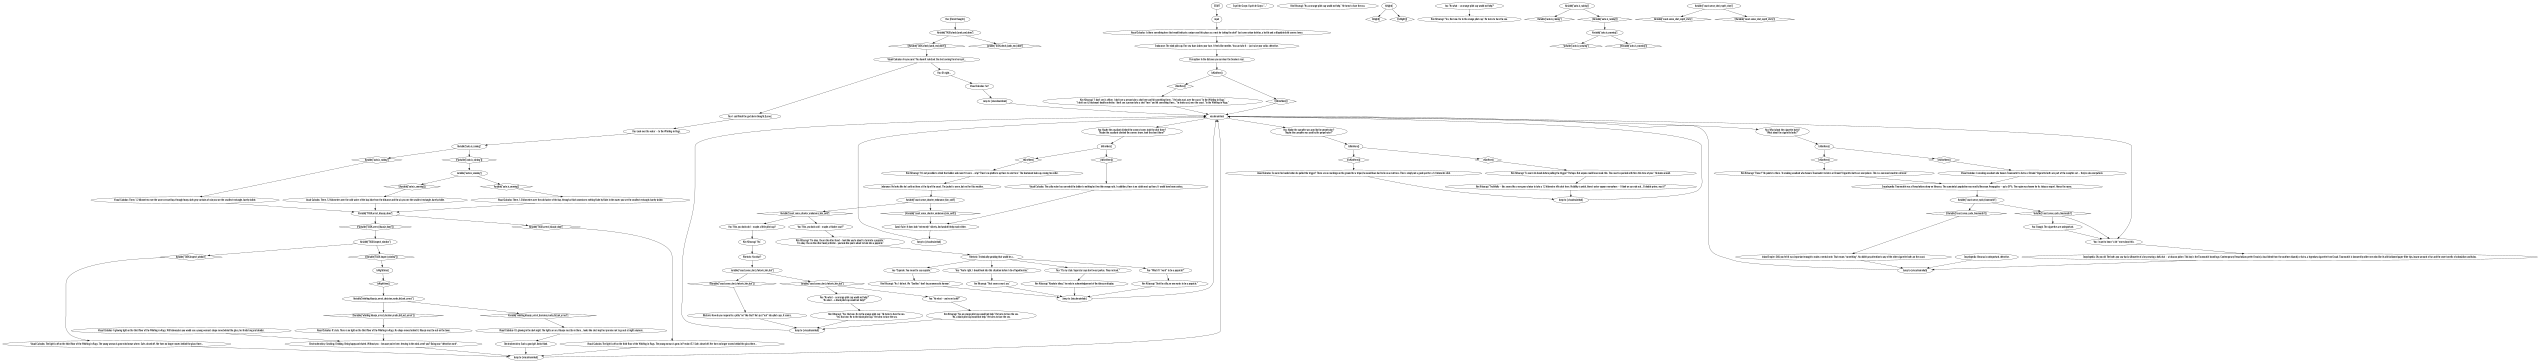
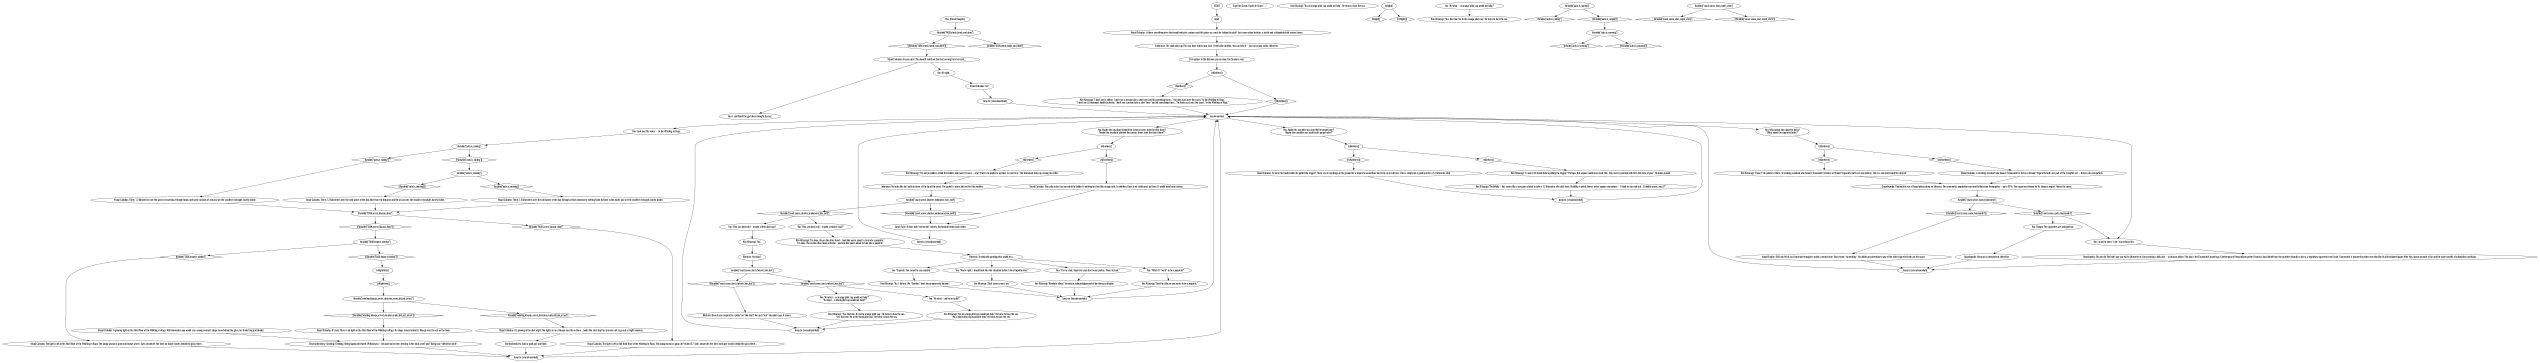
(705, 124) -> (941, 119)
(2082, 234) -> (2021, 242)
(526, 344) -> (526, 344)
